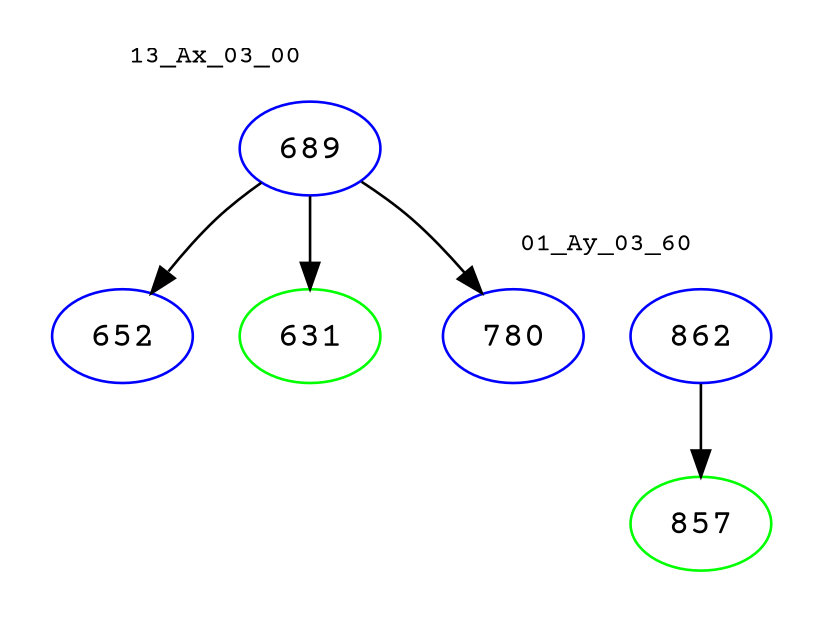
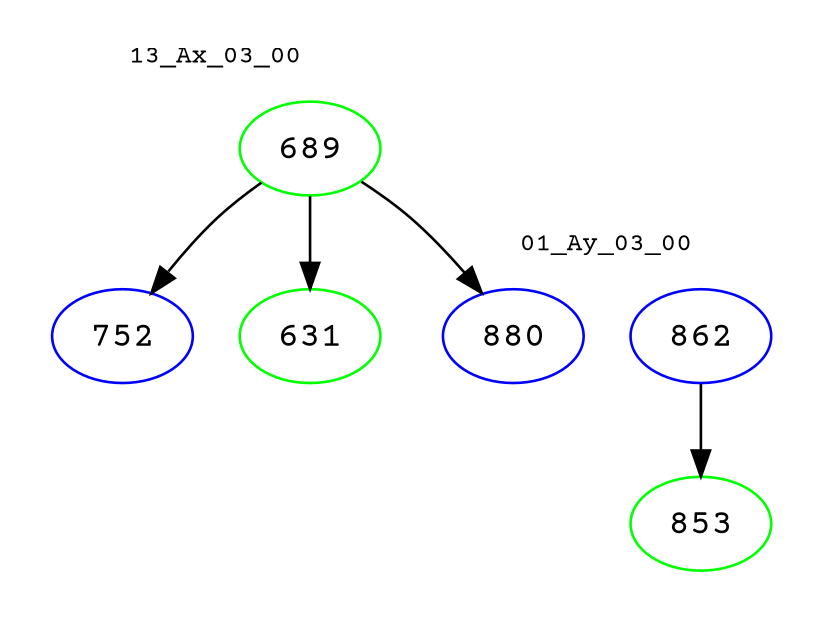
(310, 149) -> (310, 149)
(607, 244) -> (607, 244)
(122, 336) -> (122, 336)
(513, 336) -> (513, 336)
(701, 524) -> (701, 524)
